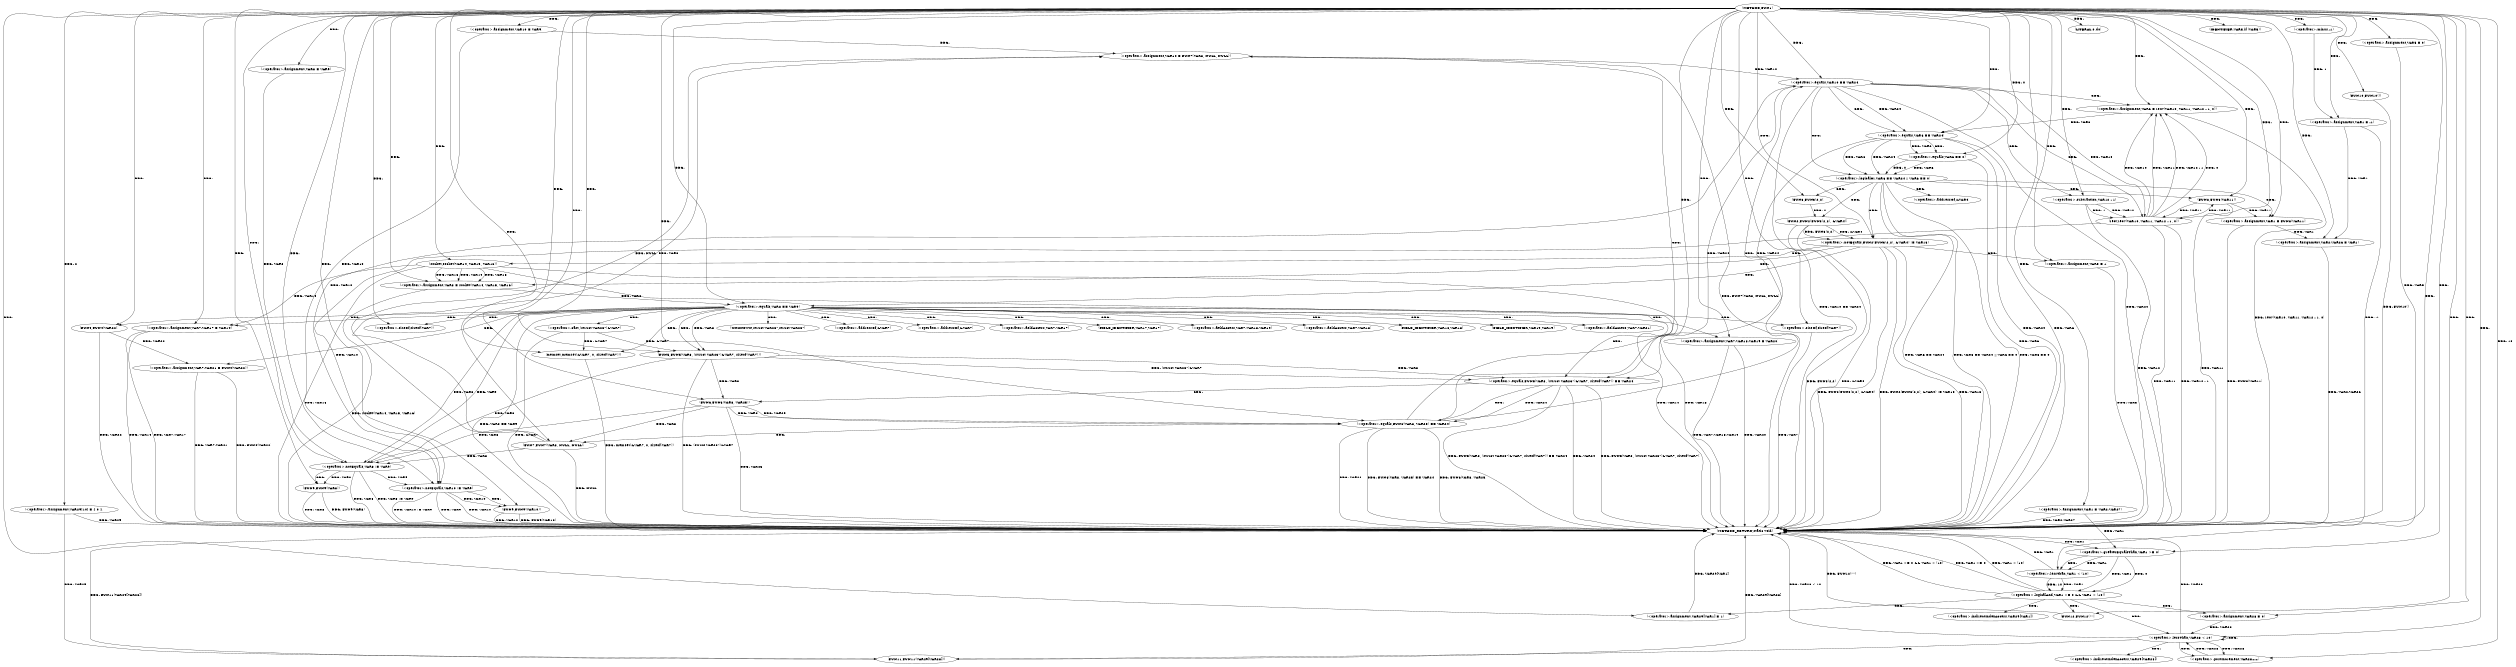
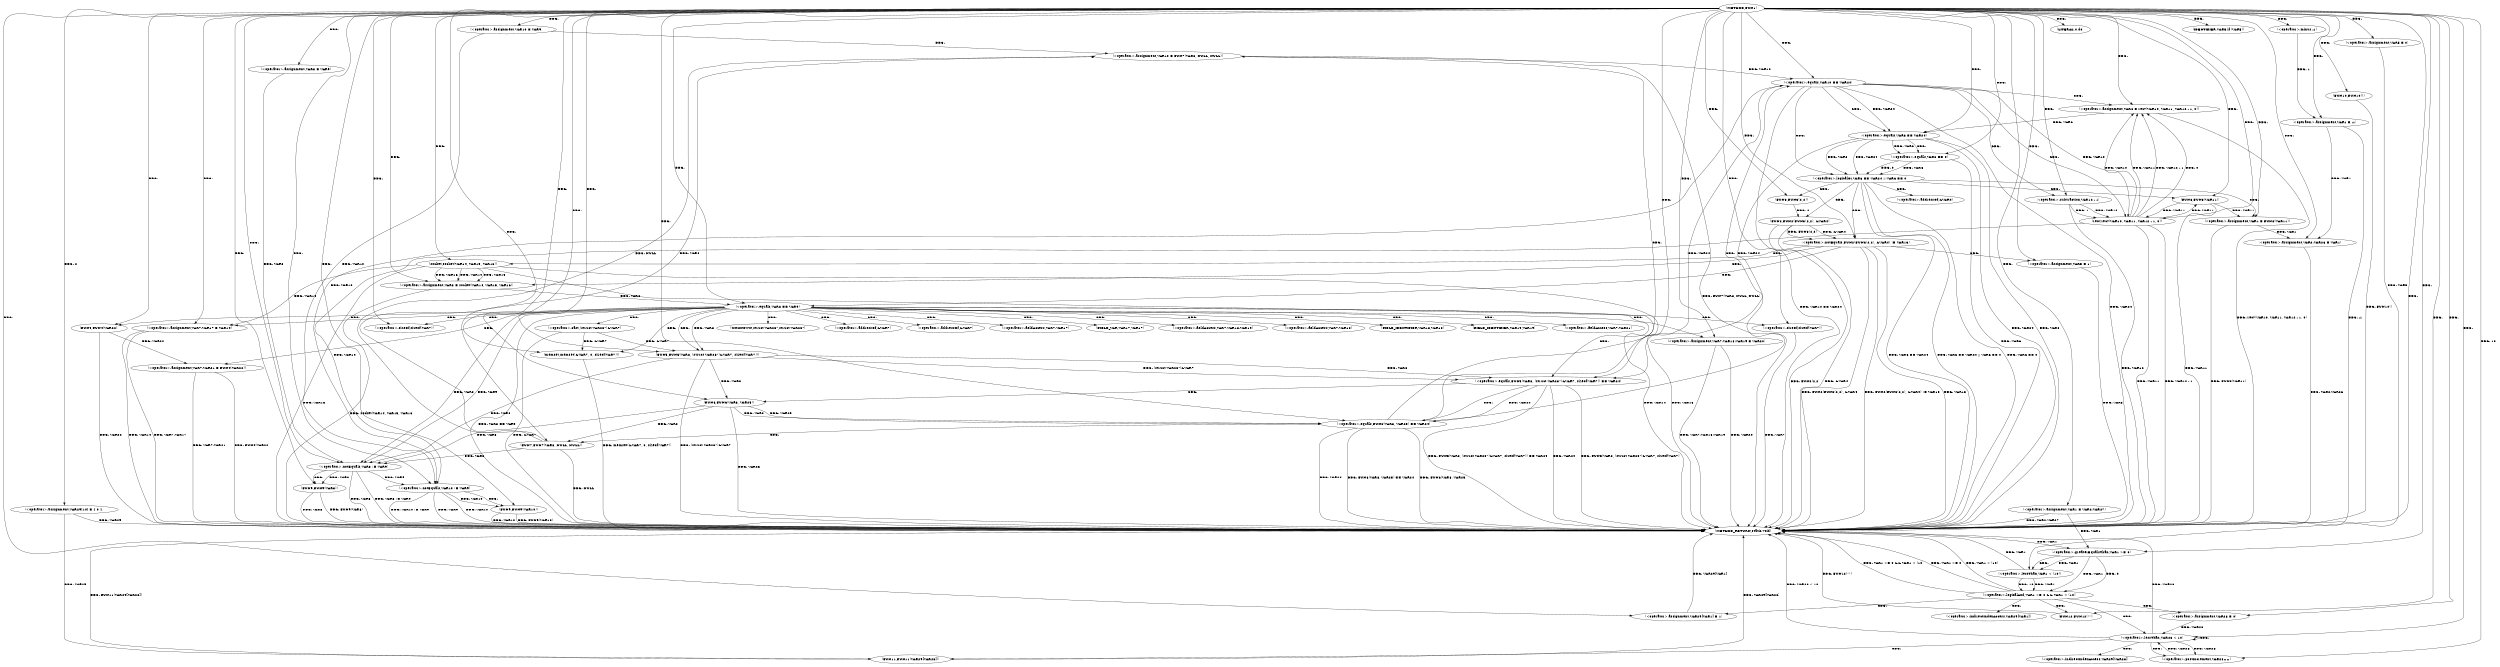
(2019, 83) -> (2002, 83)
(1130, 328) -> (1120, 328)
